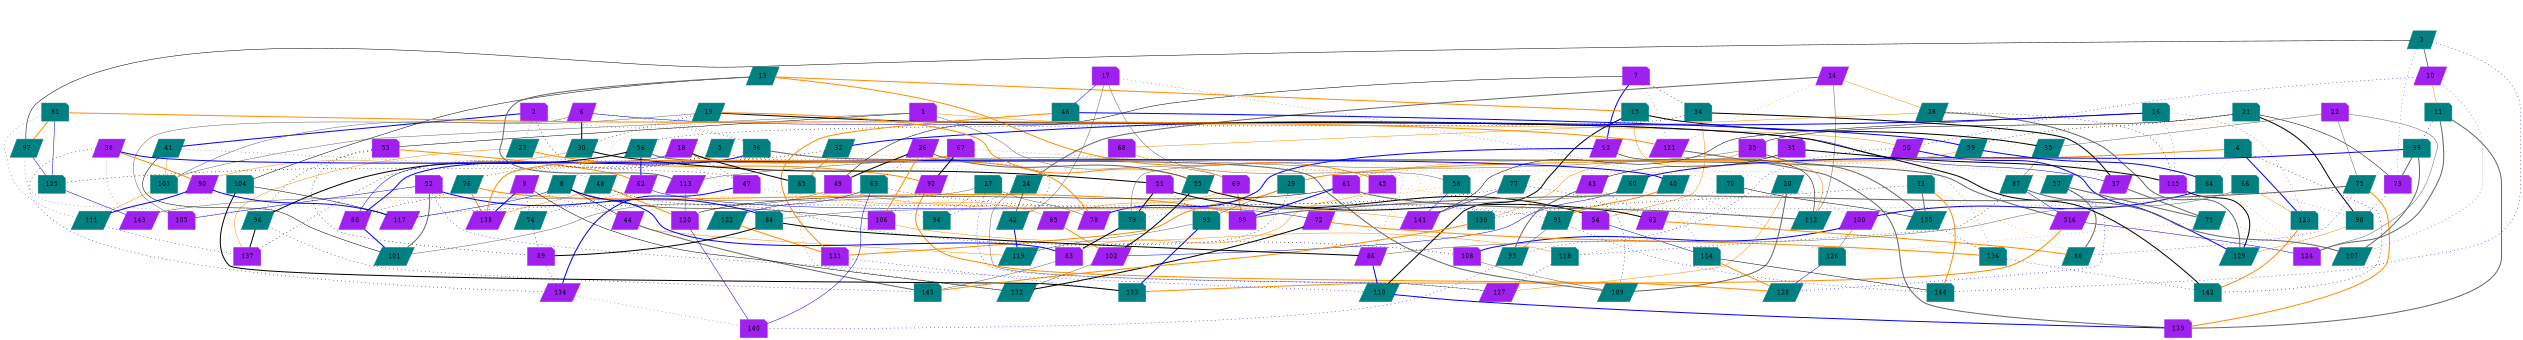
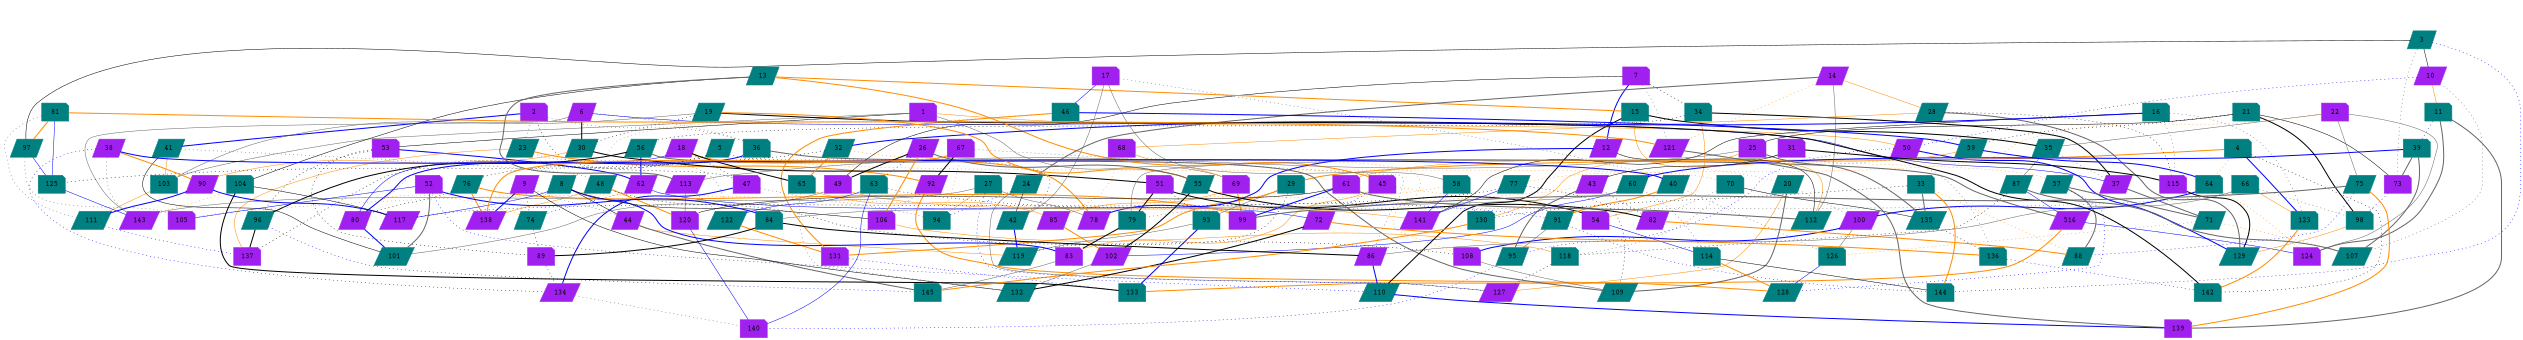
(311, 122) -> (284, 125)
(486, 157) -> (486, 157)
